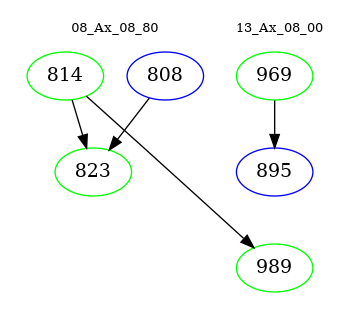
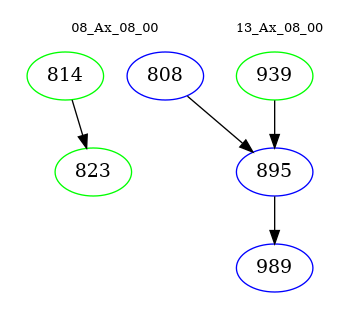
(115, 29) -> (115, 29)
(275, 76) -> (275, 76)
(133, 119) -> (205, 111)
(165, 167) -> (275, 213)
(275, 268) -> (275, 268)
